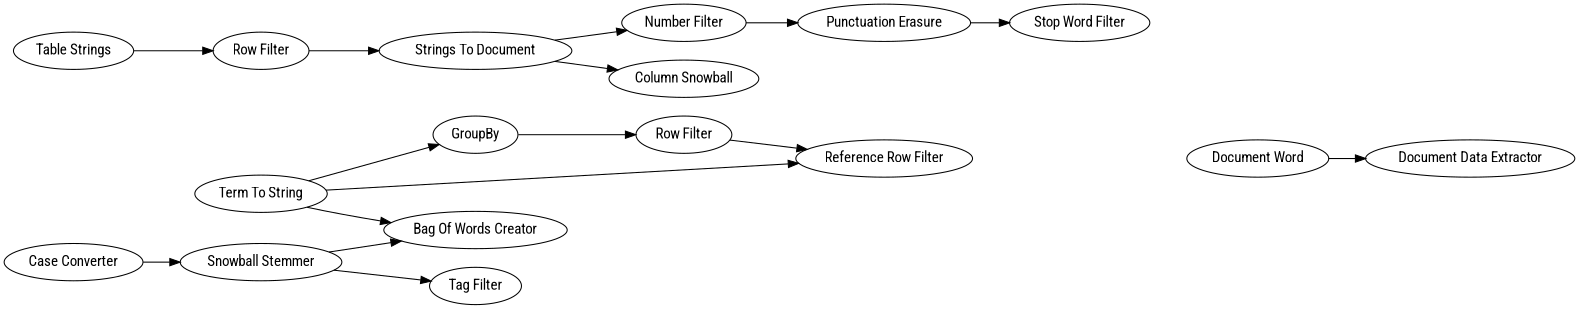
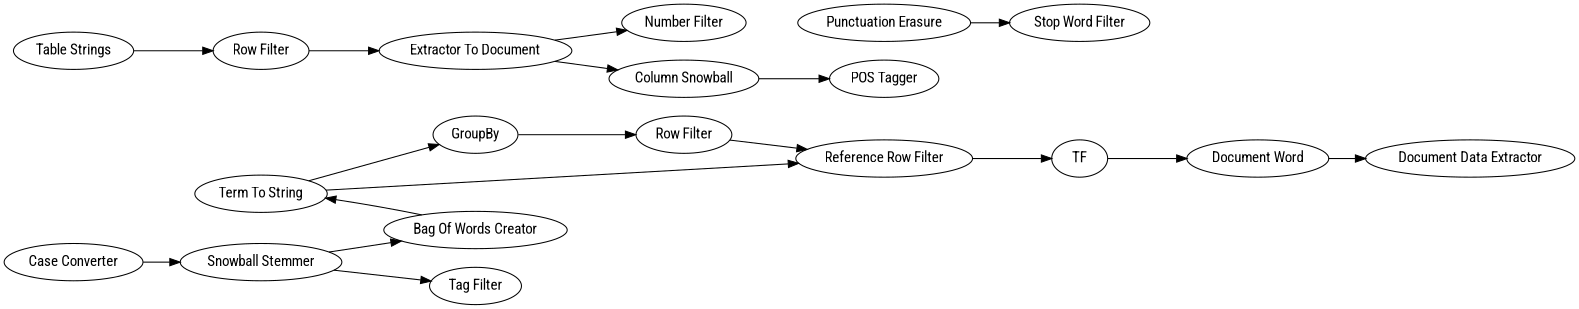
(767, 23) -> none
(476, 51) -> (476, 51)
none -> (884, 79)
none -> (1080, 159)
(344, 215) -> (379, 207)
